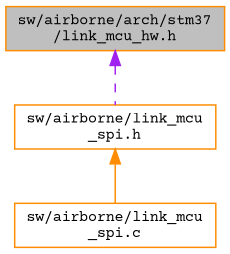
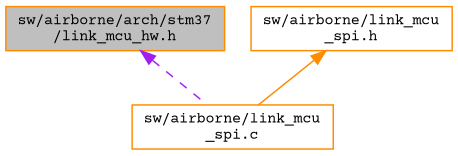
(115, 85) -> (180, 83)
